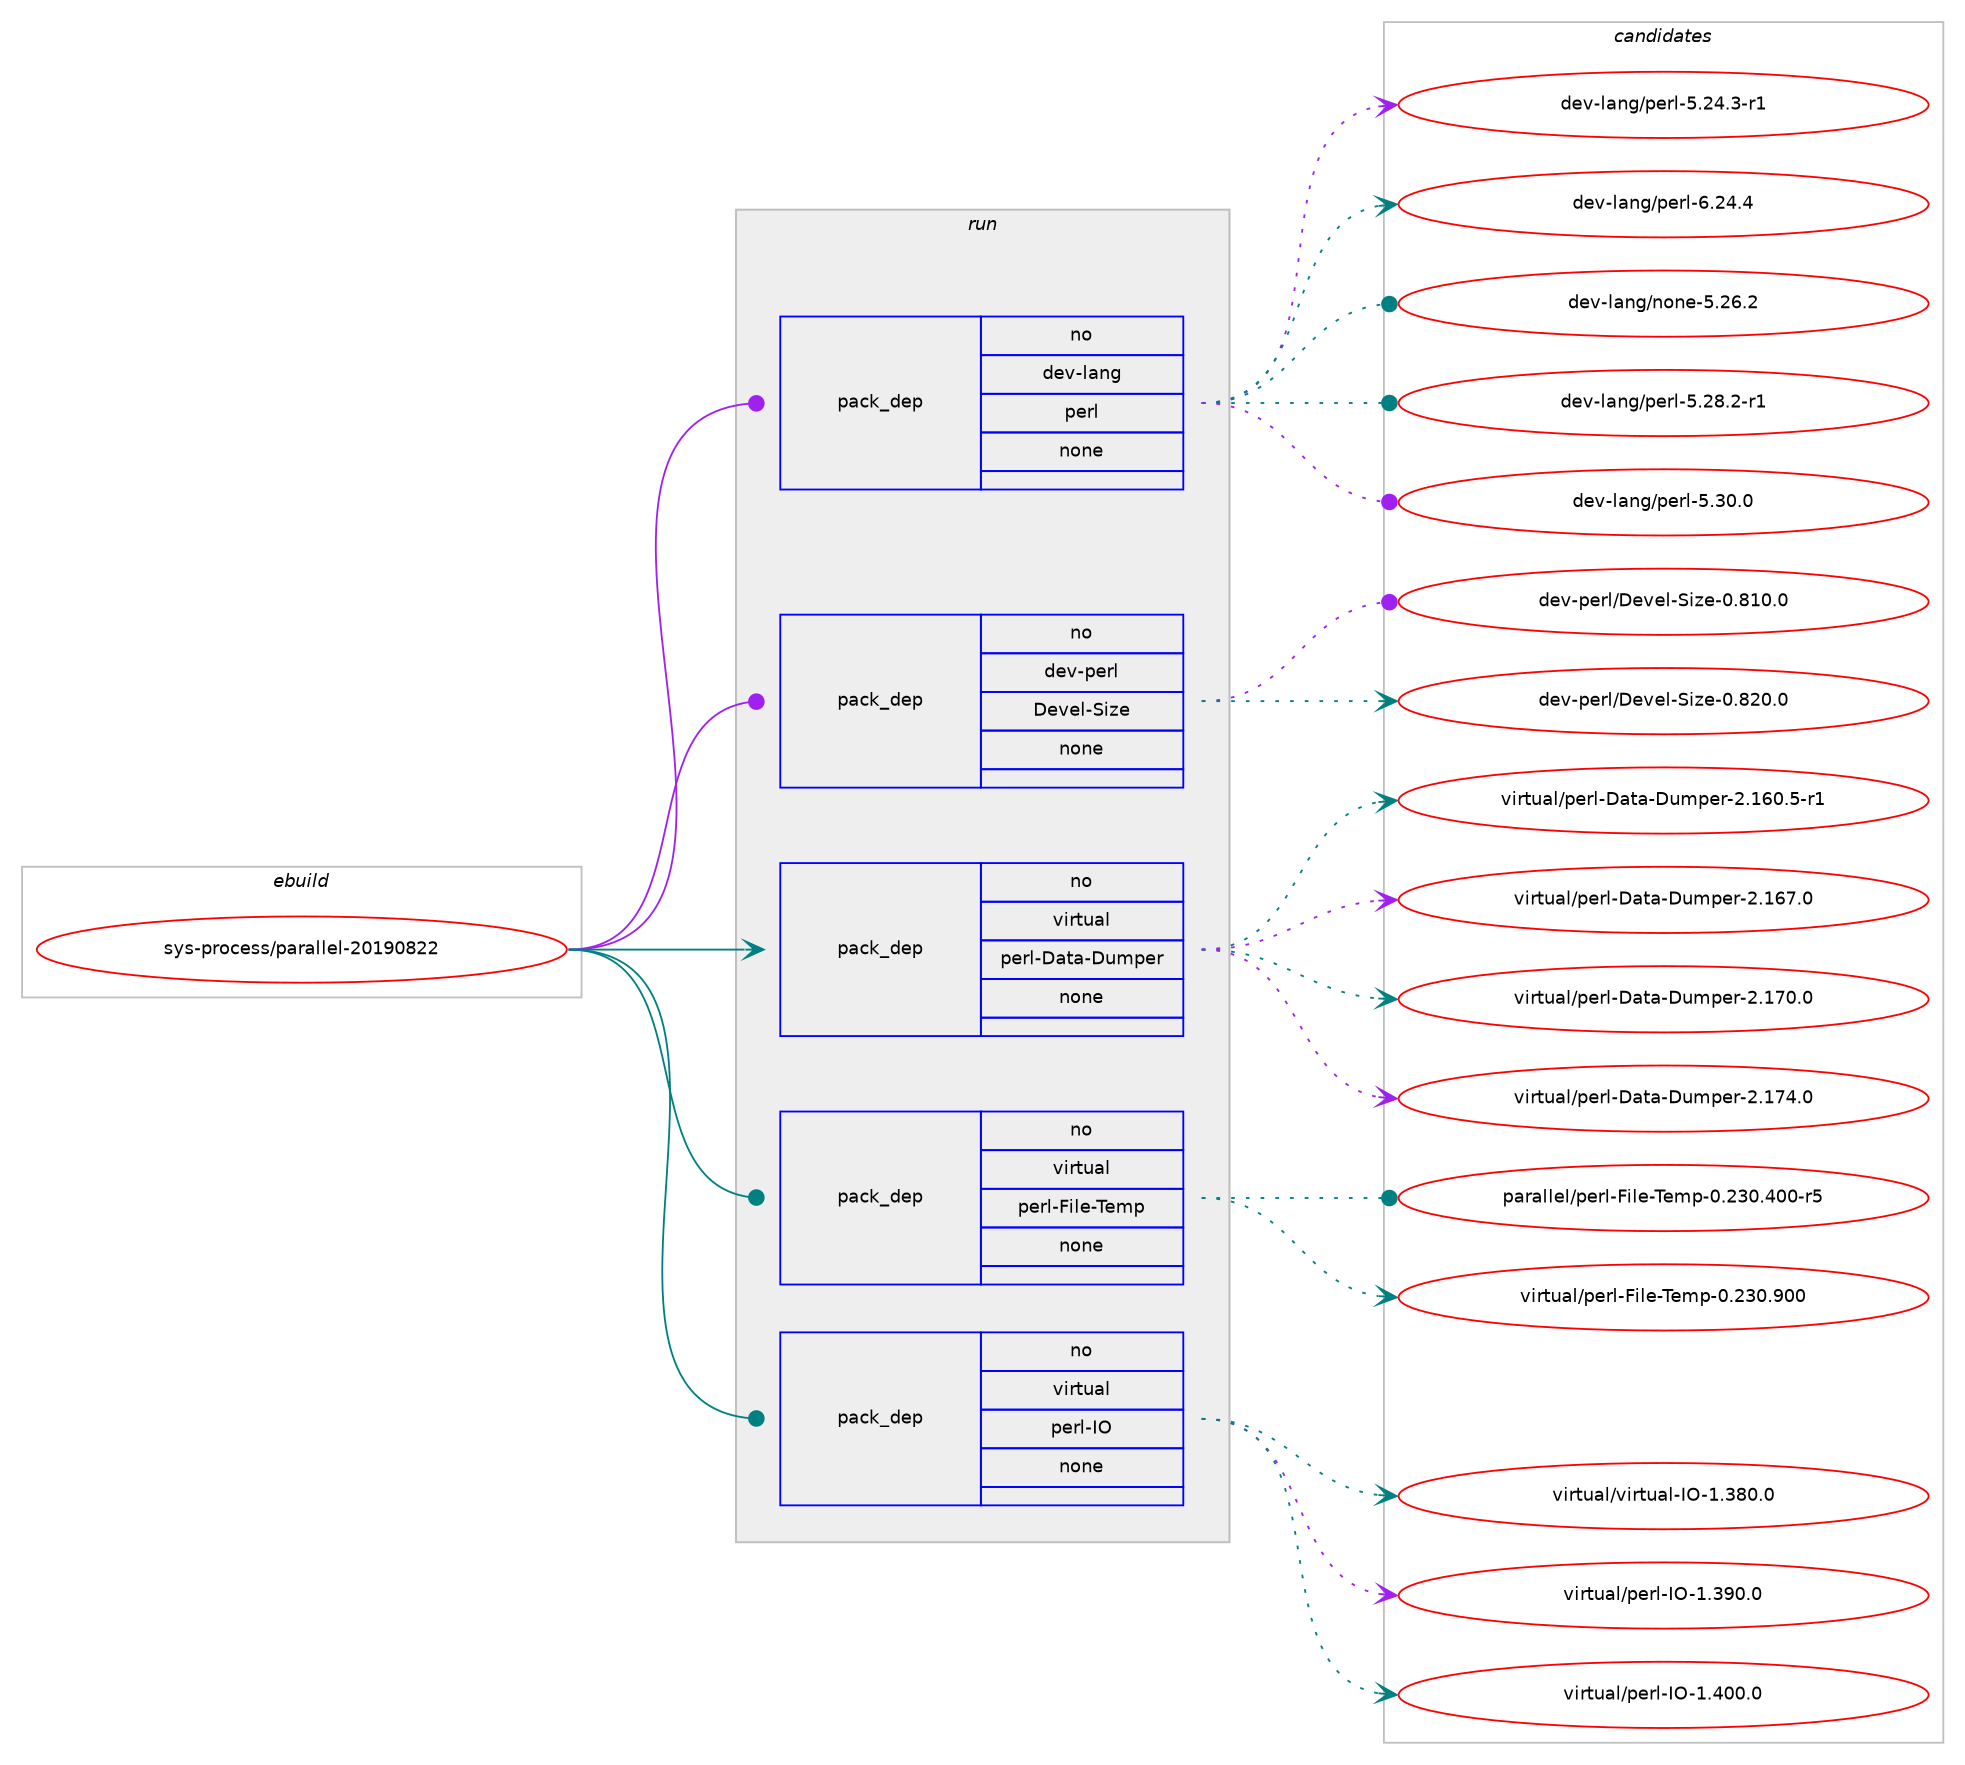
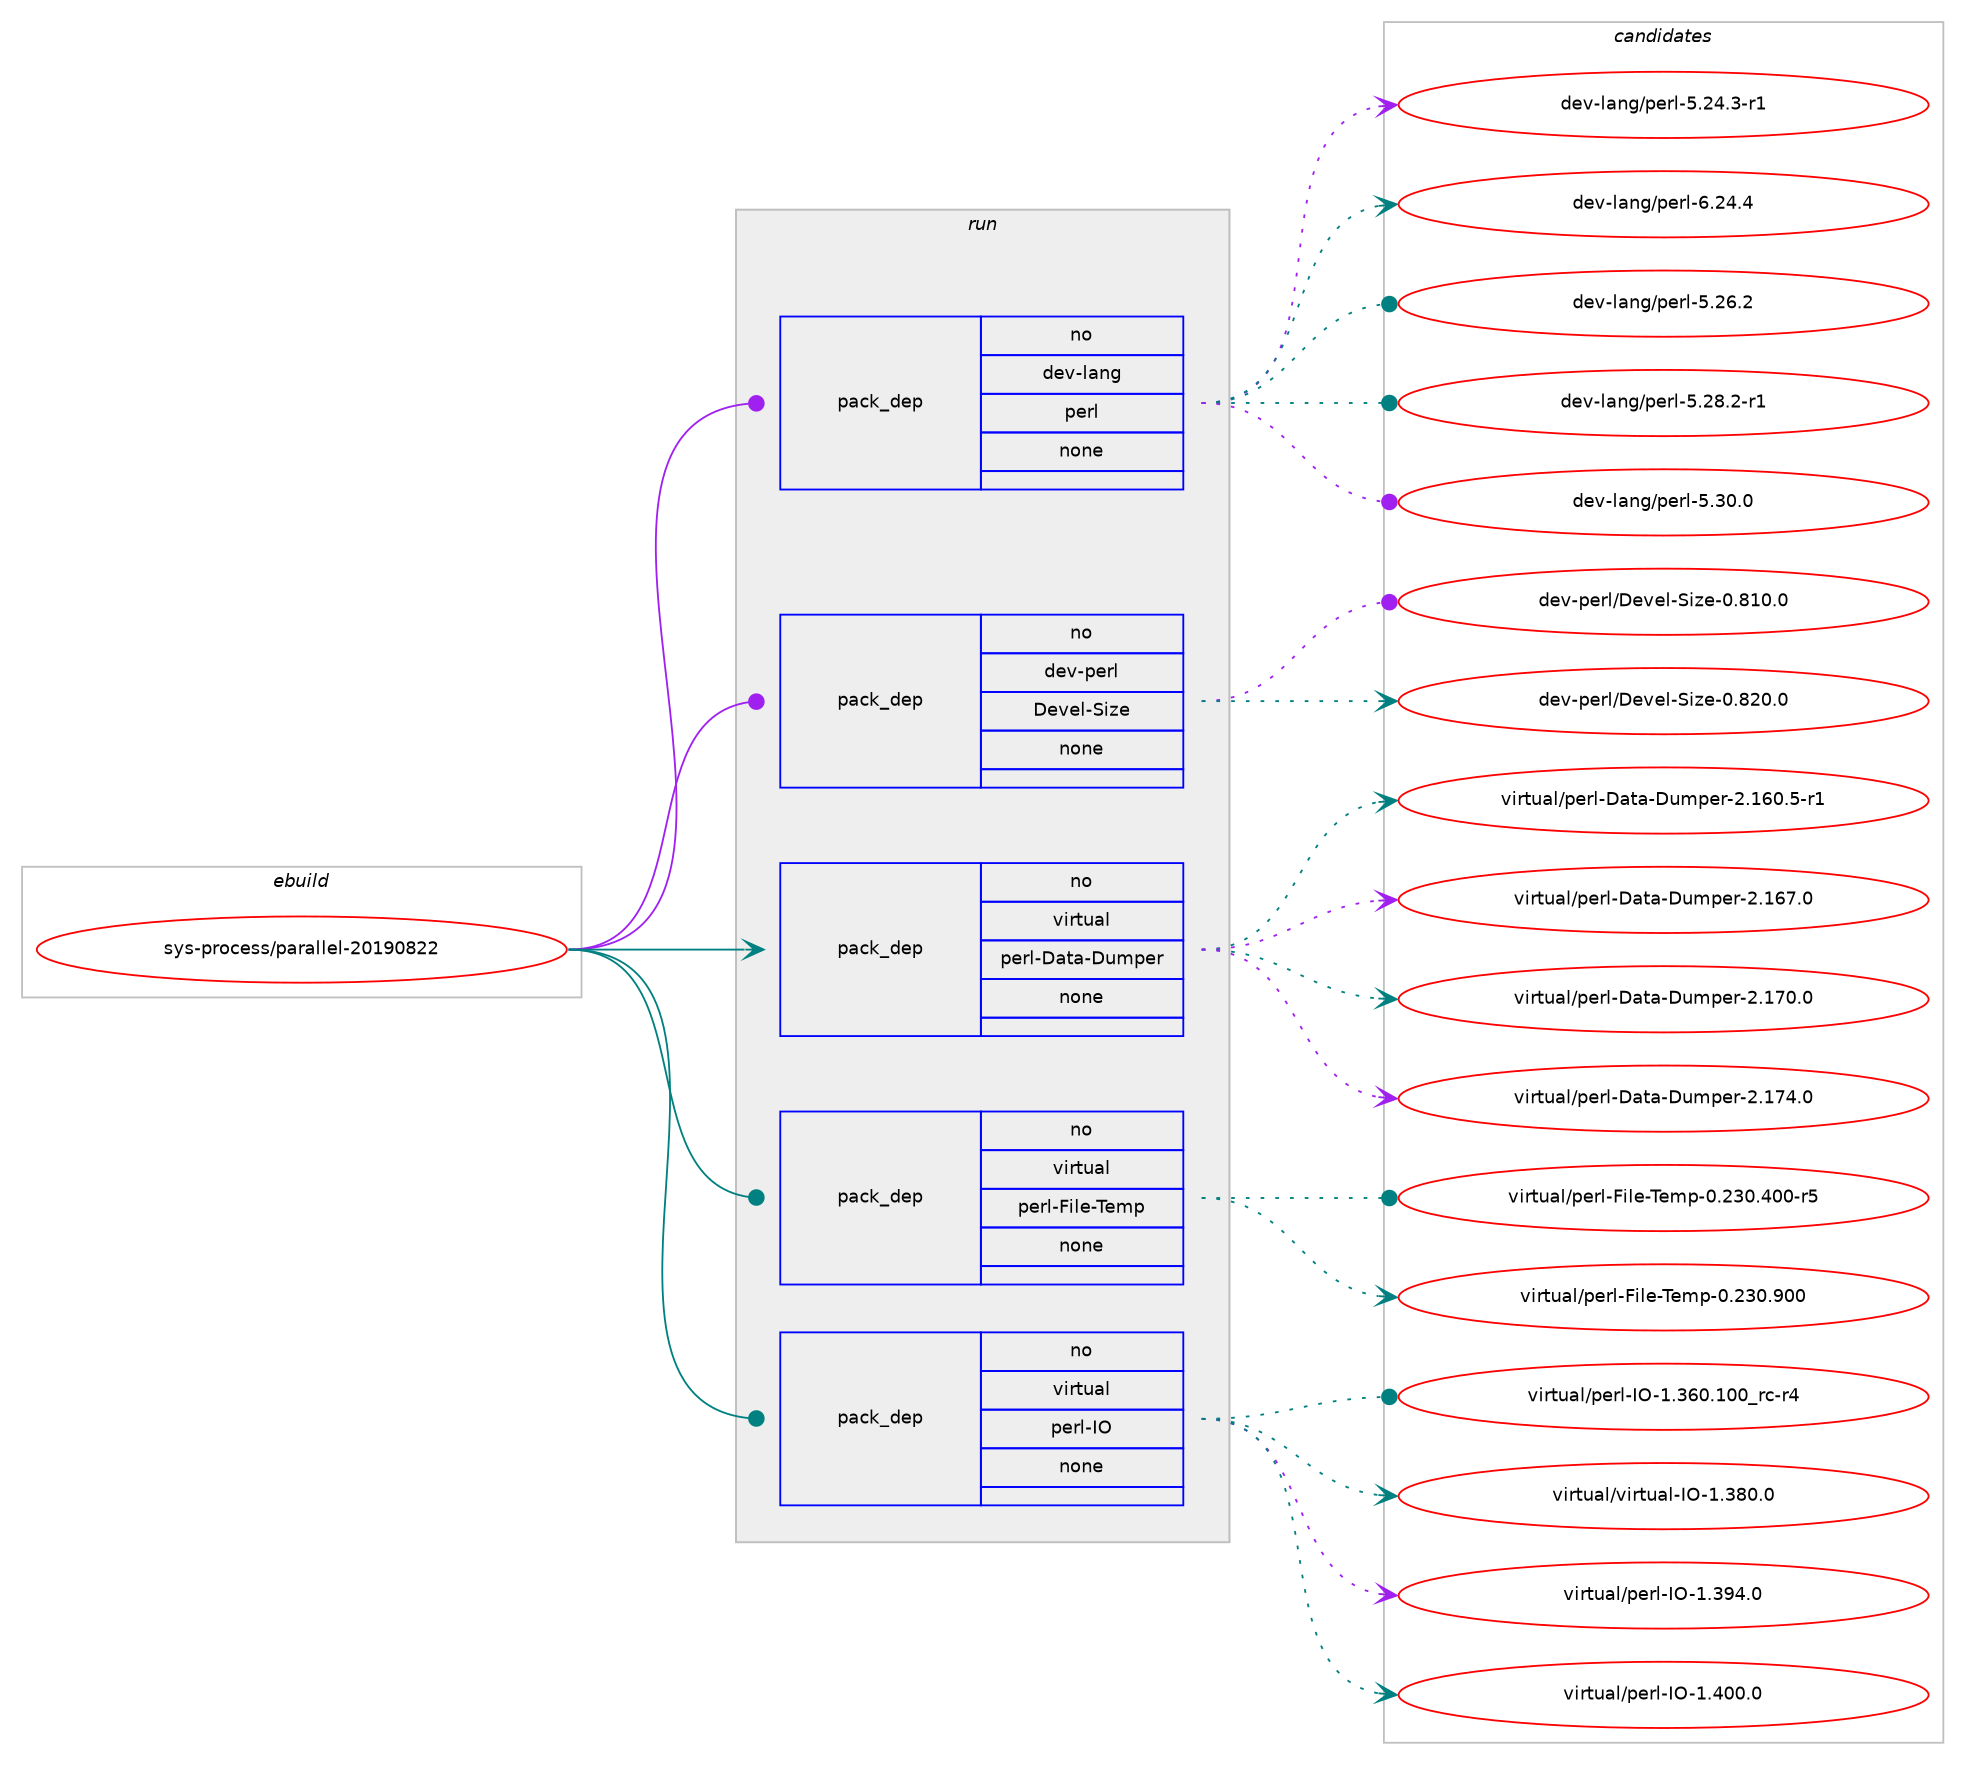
(1664, 304) -> (1664, 304)
(1664, 1198) -> (1664, 1198)
none -> (1664, 1397)
(1664, 1596) -> (1664, 1596)
